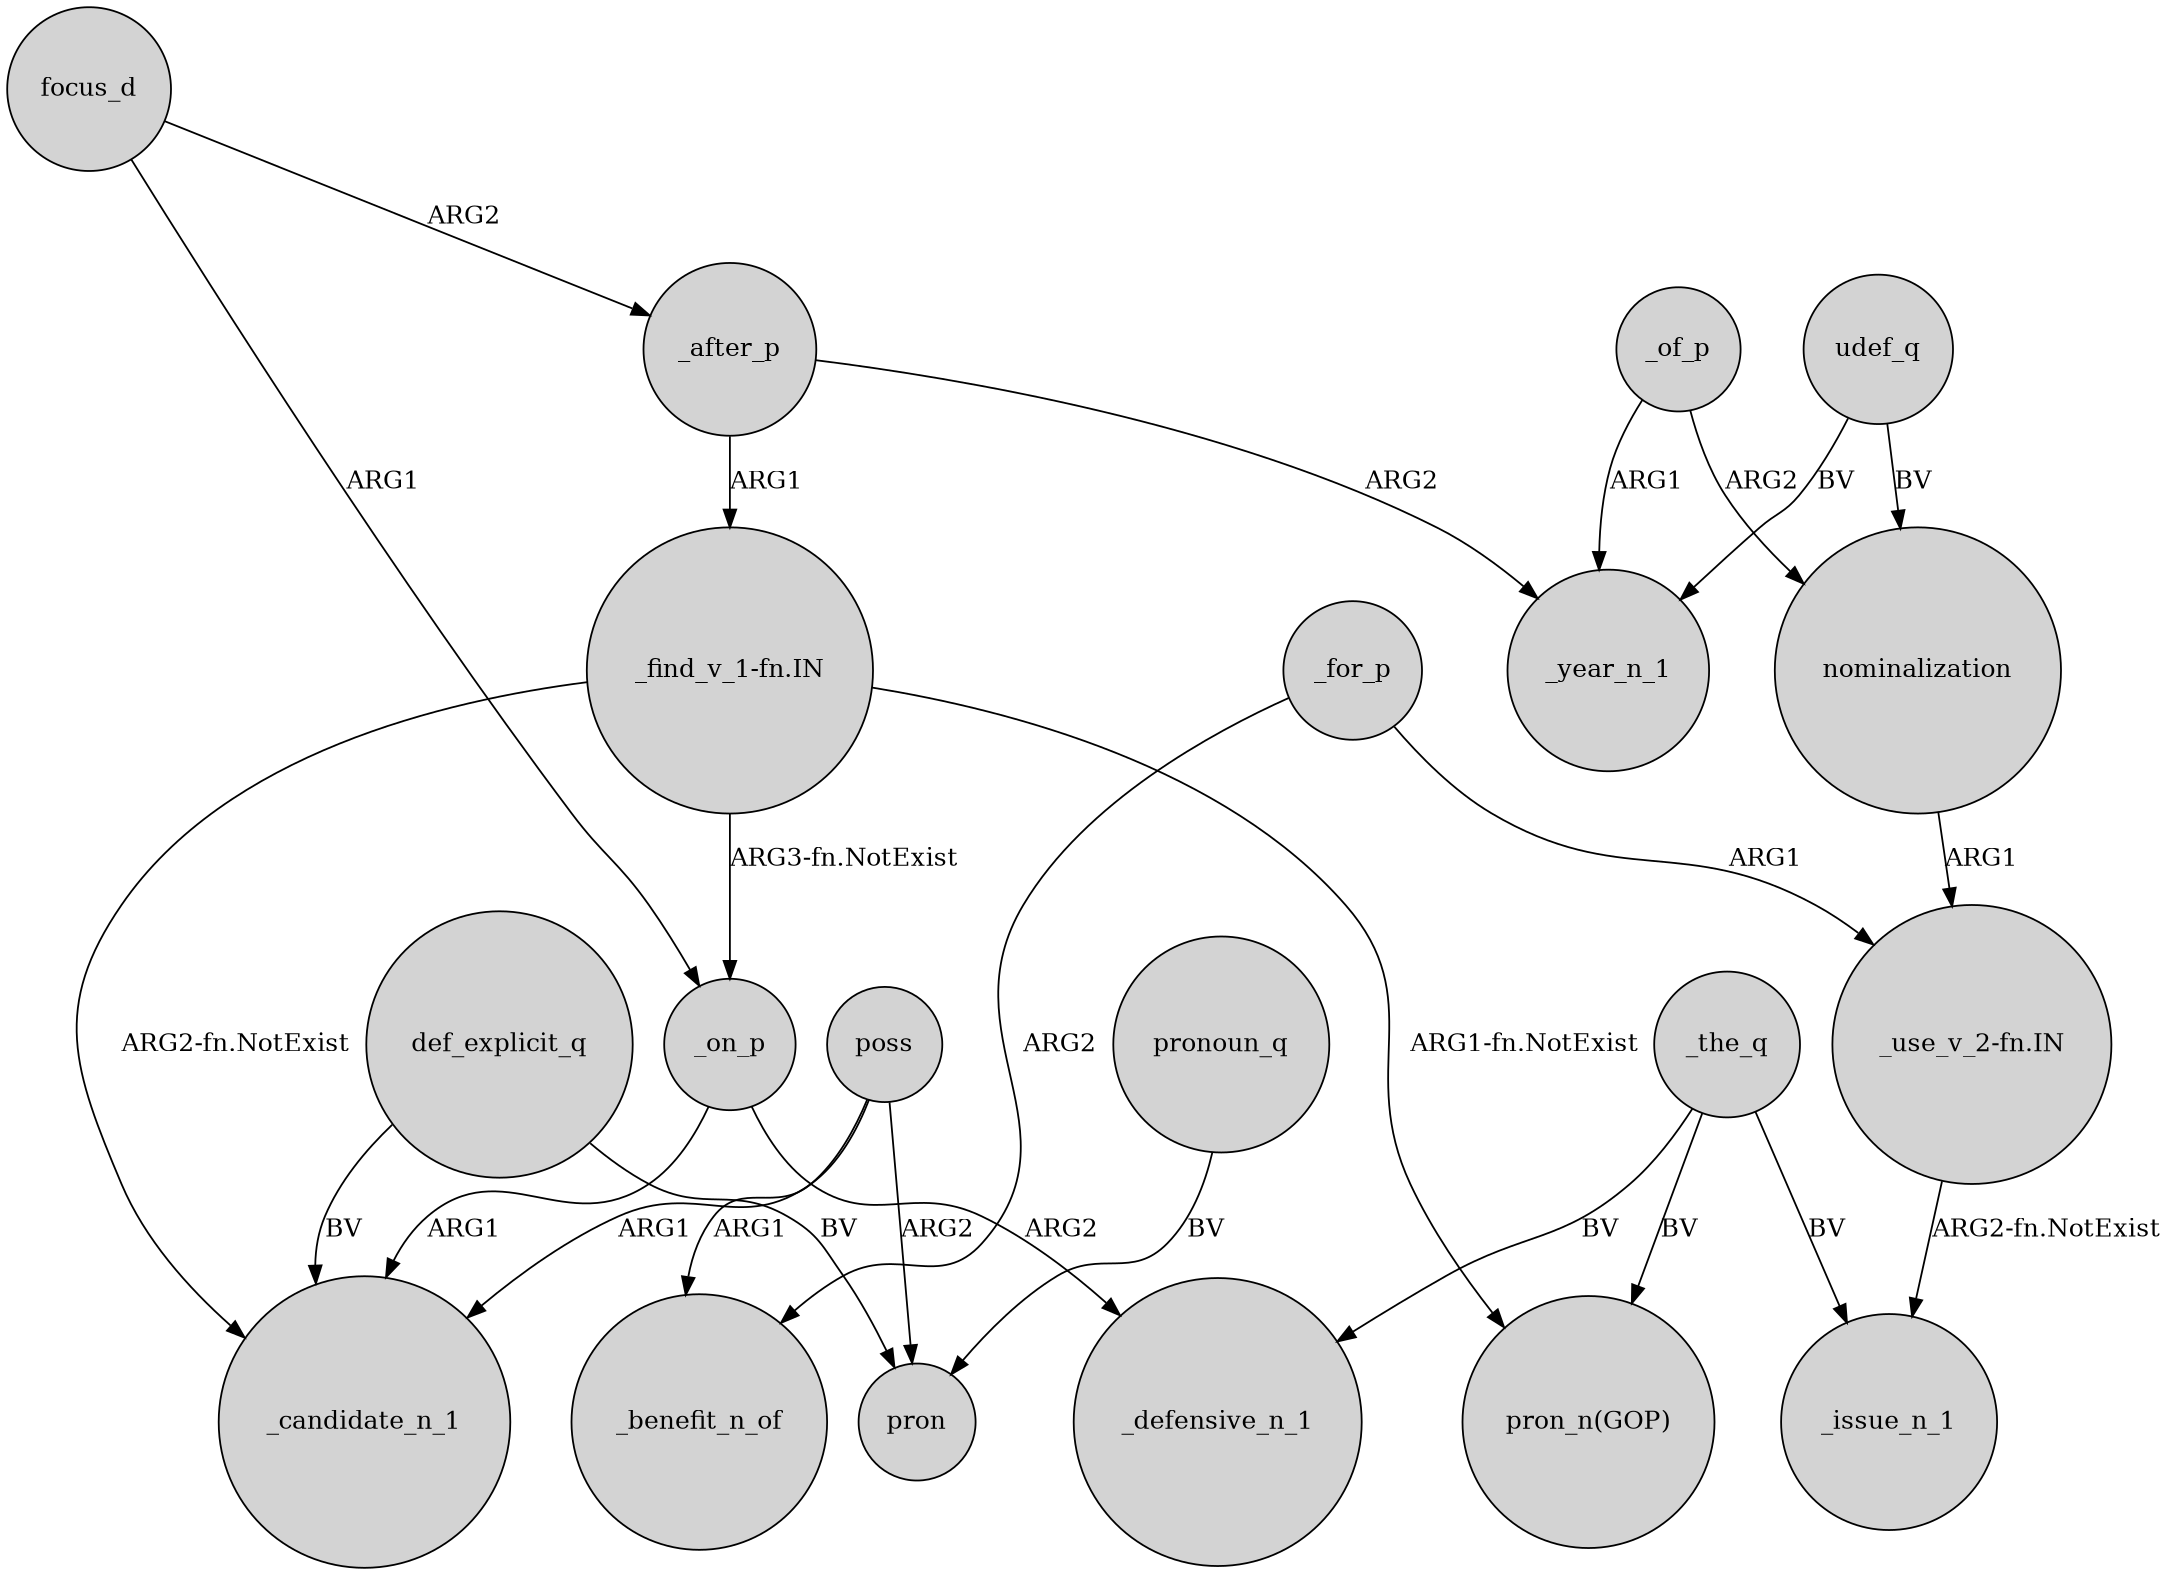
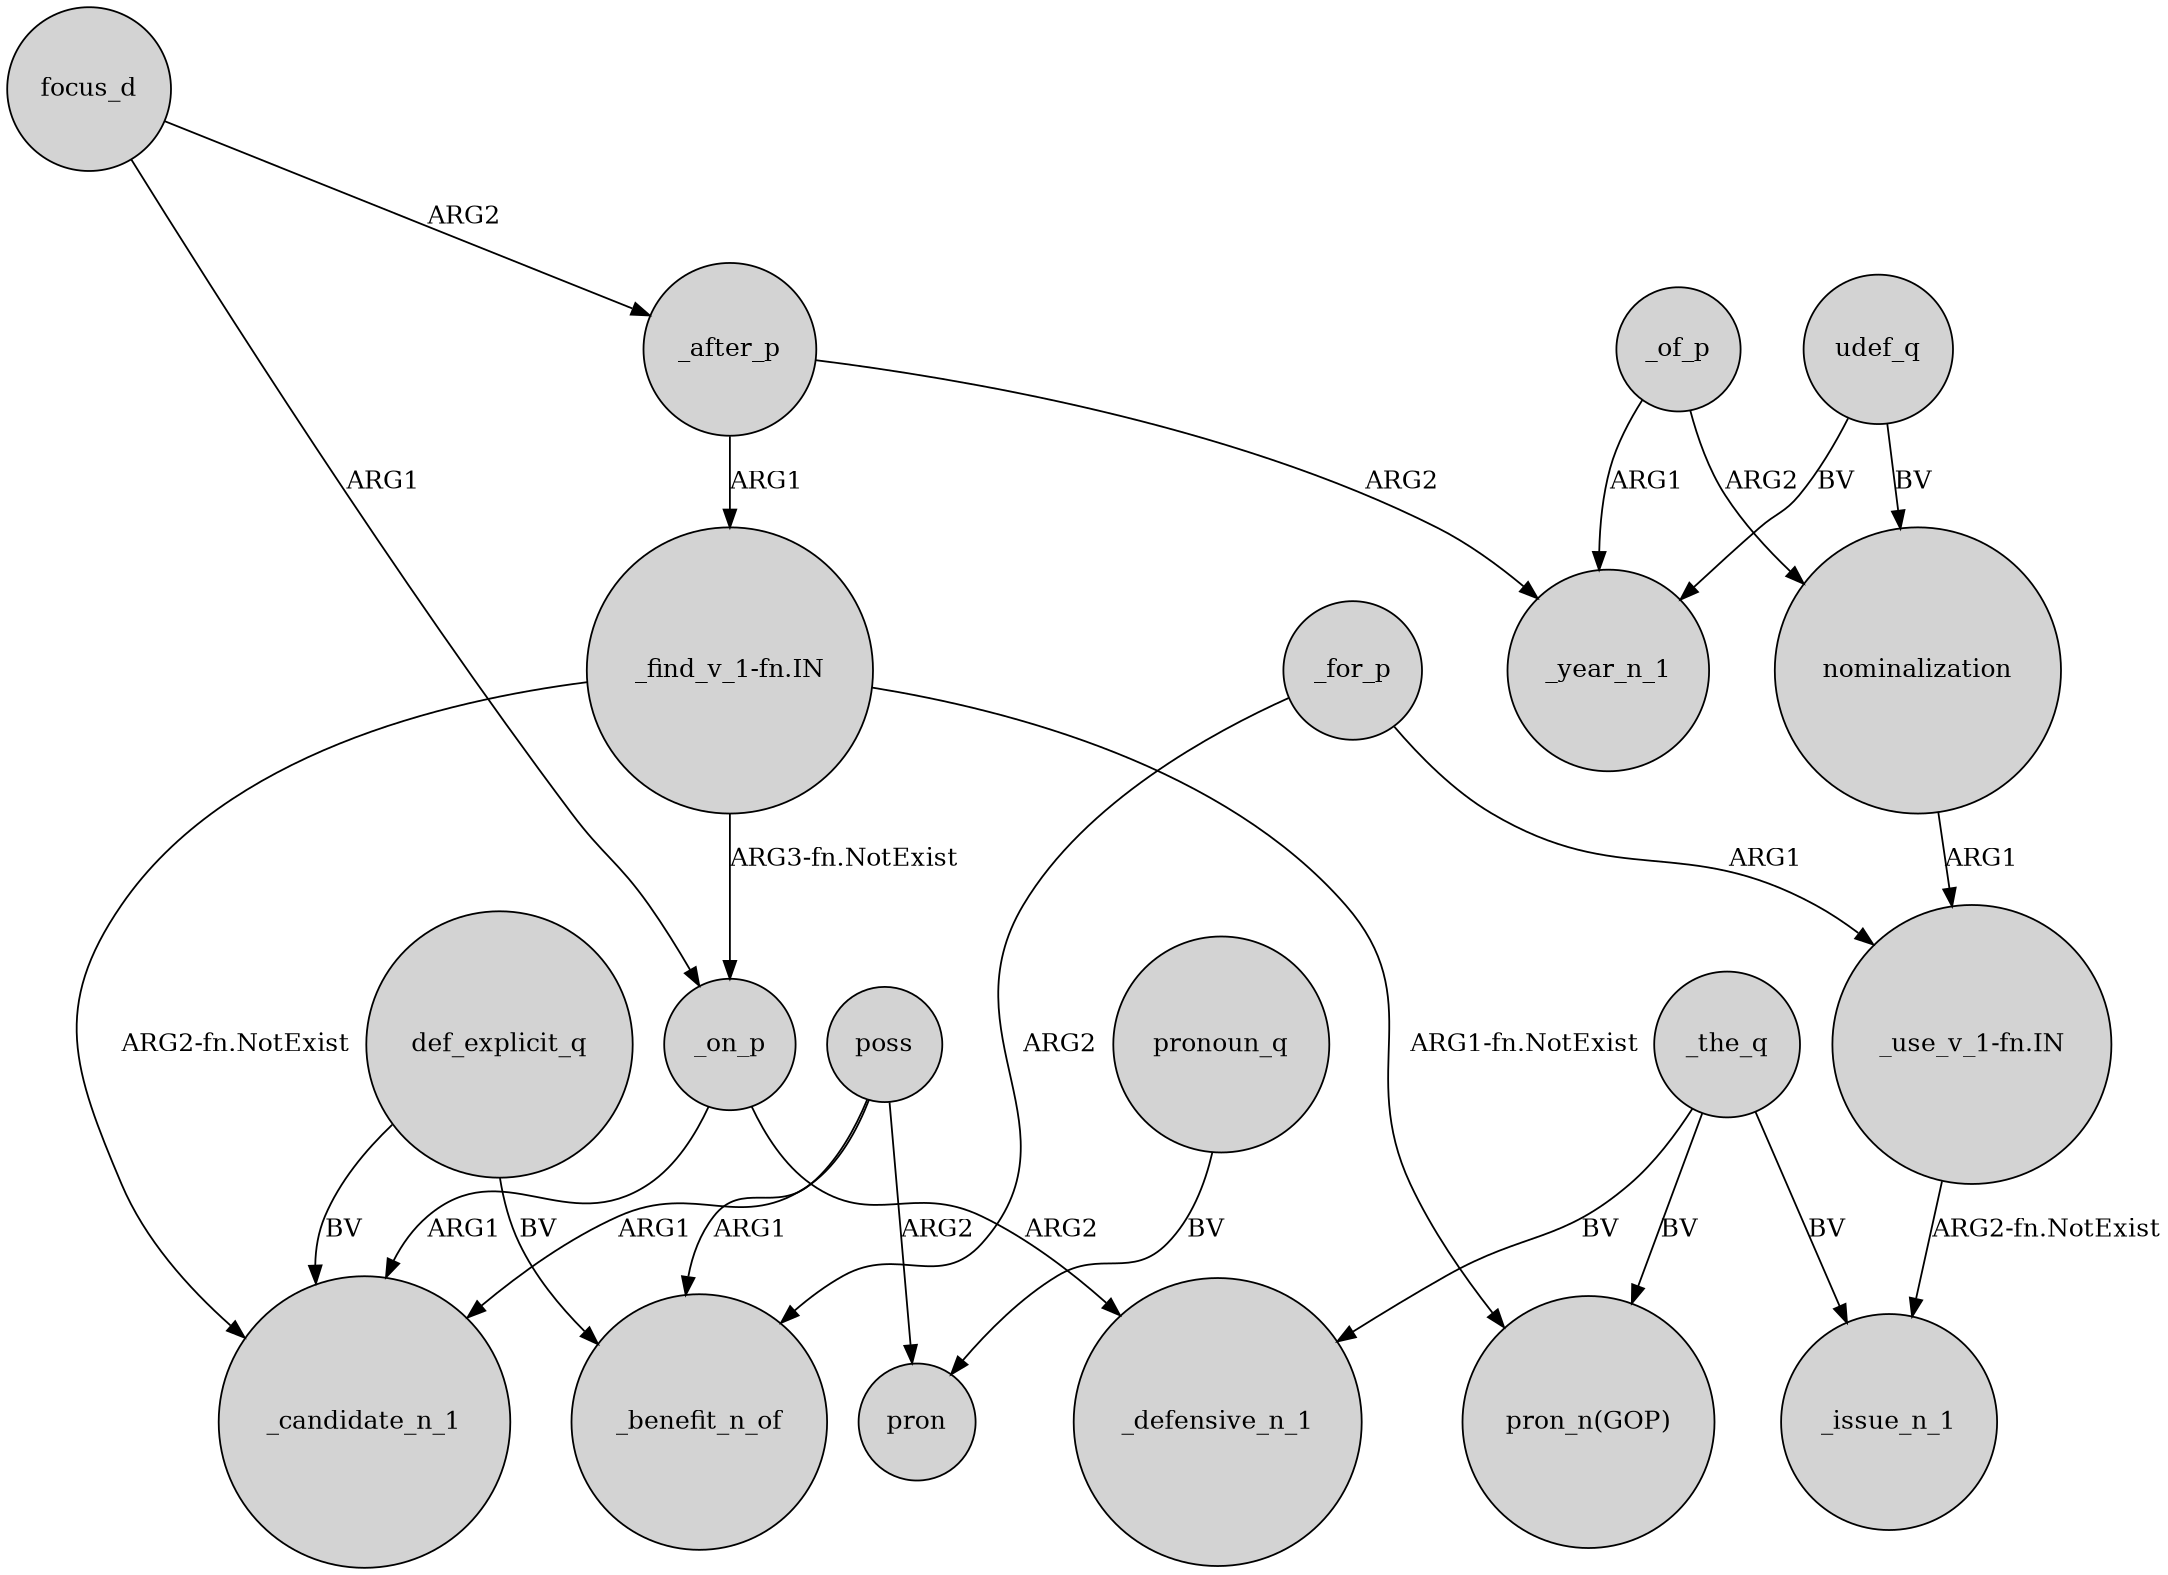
(1972, 1044) -> (1972, 1044)
(784, 1215) -> (525, 1254)
